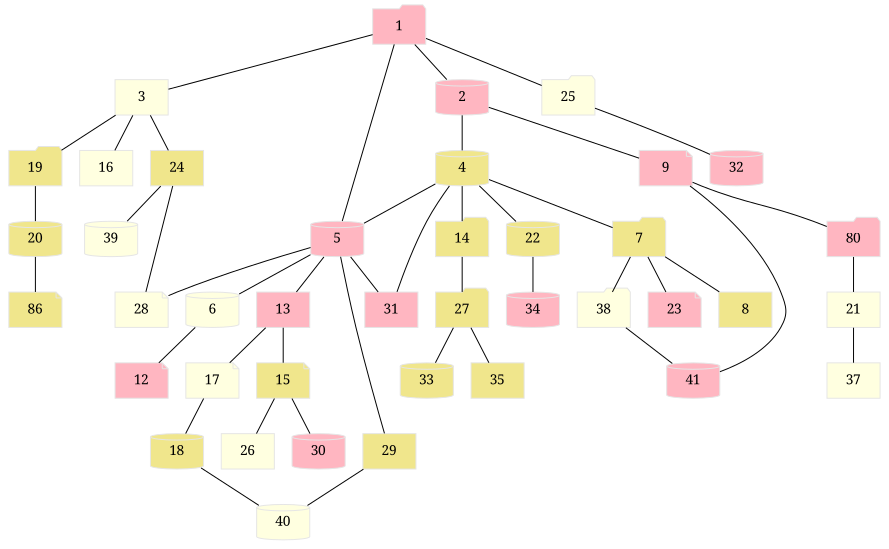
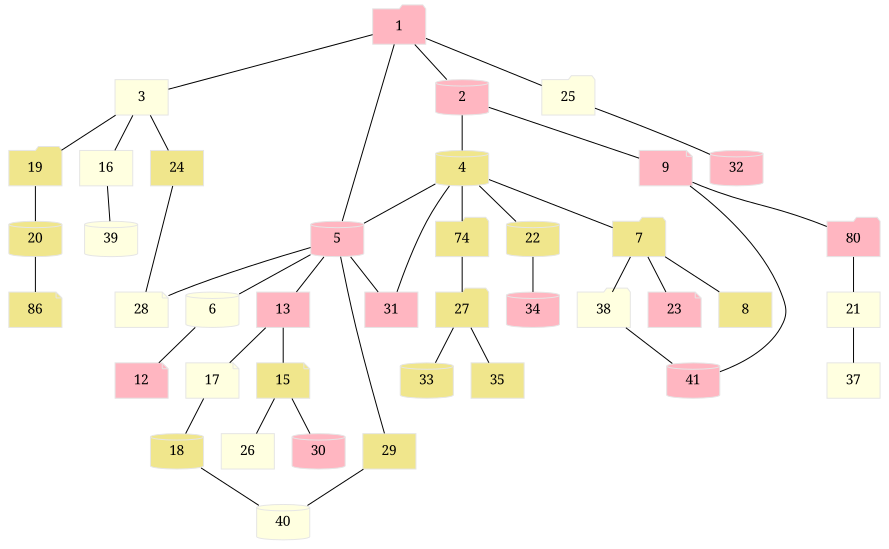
(144, 204) -> (109, 204)
(462, 239) -> (462, 239)
